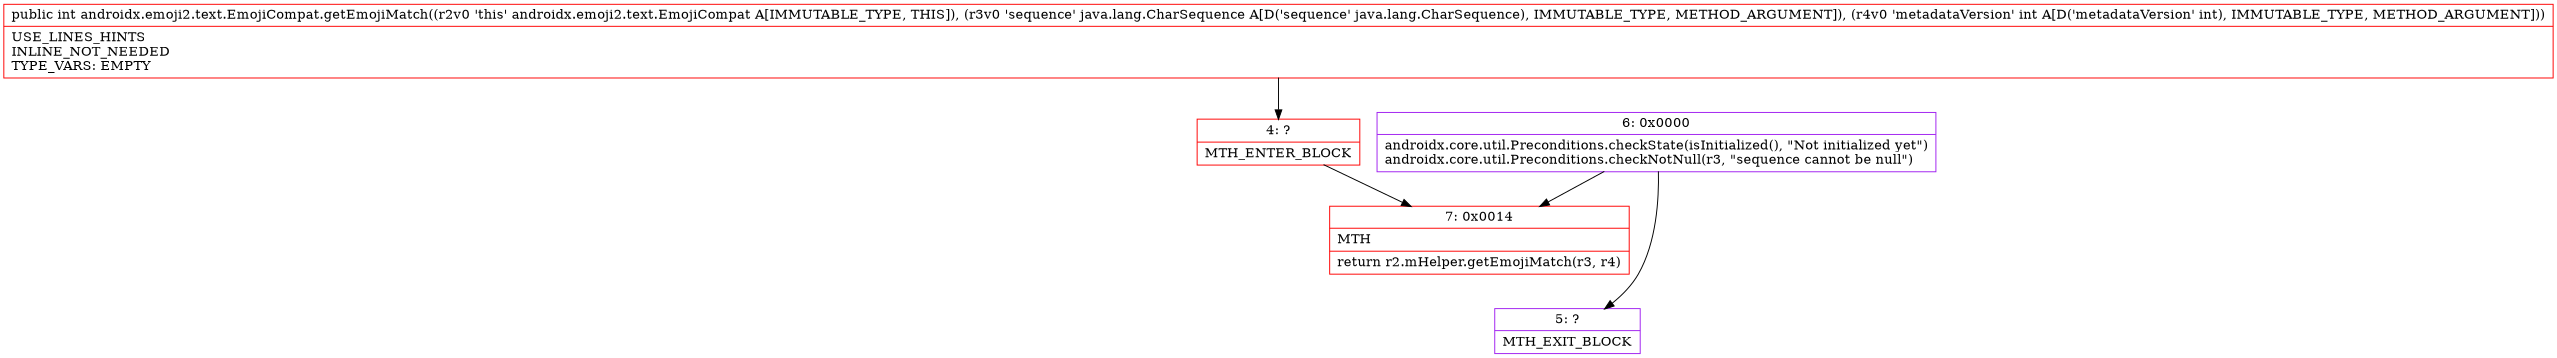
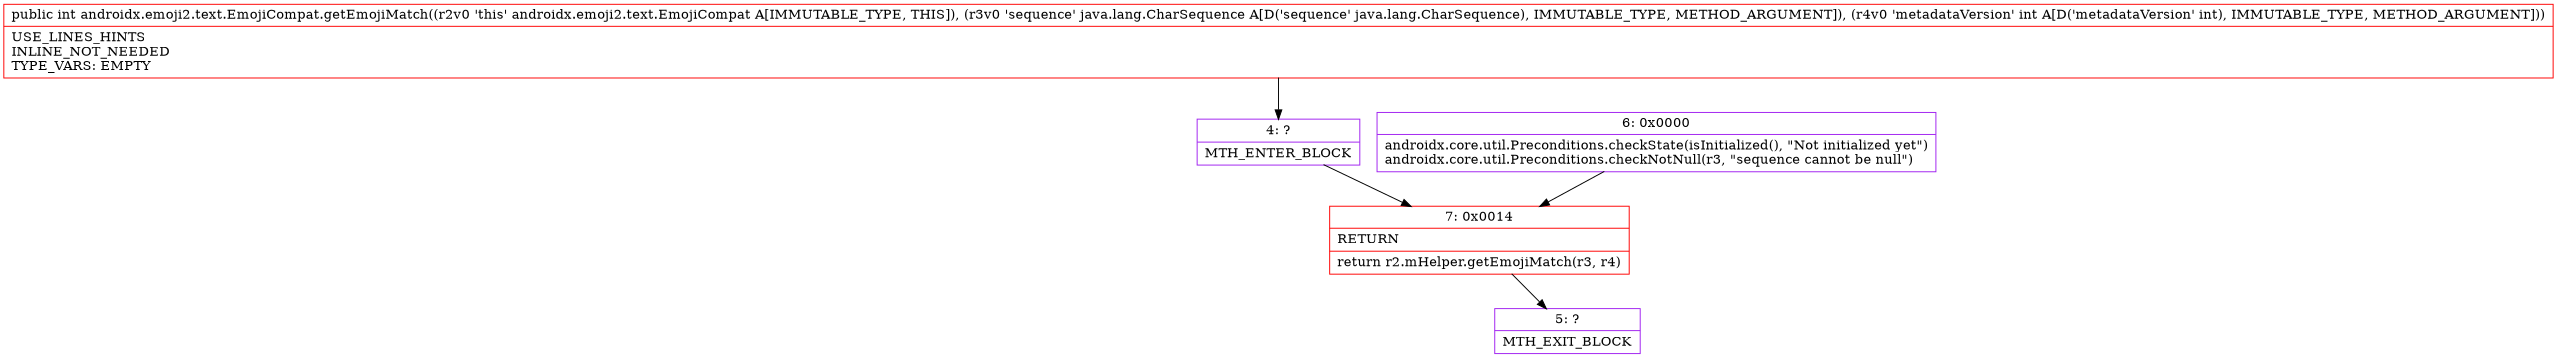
(1278, 142) -> (1278, 142)
(1355, 239) -> (1368, 239)
(1651, 243) -> (1526, 288)
